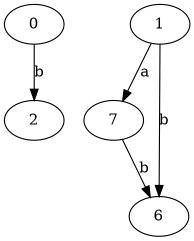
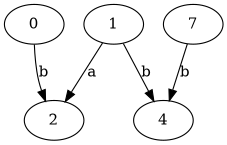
(139, 67) -> (87, 67)
(159, 216) -> (163, 120)
